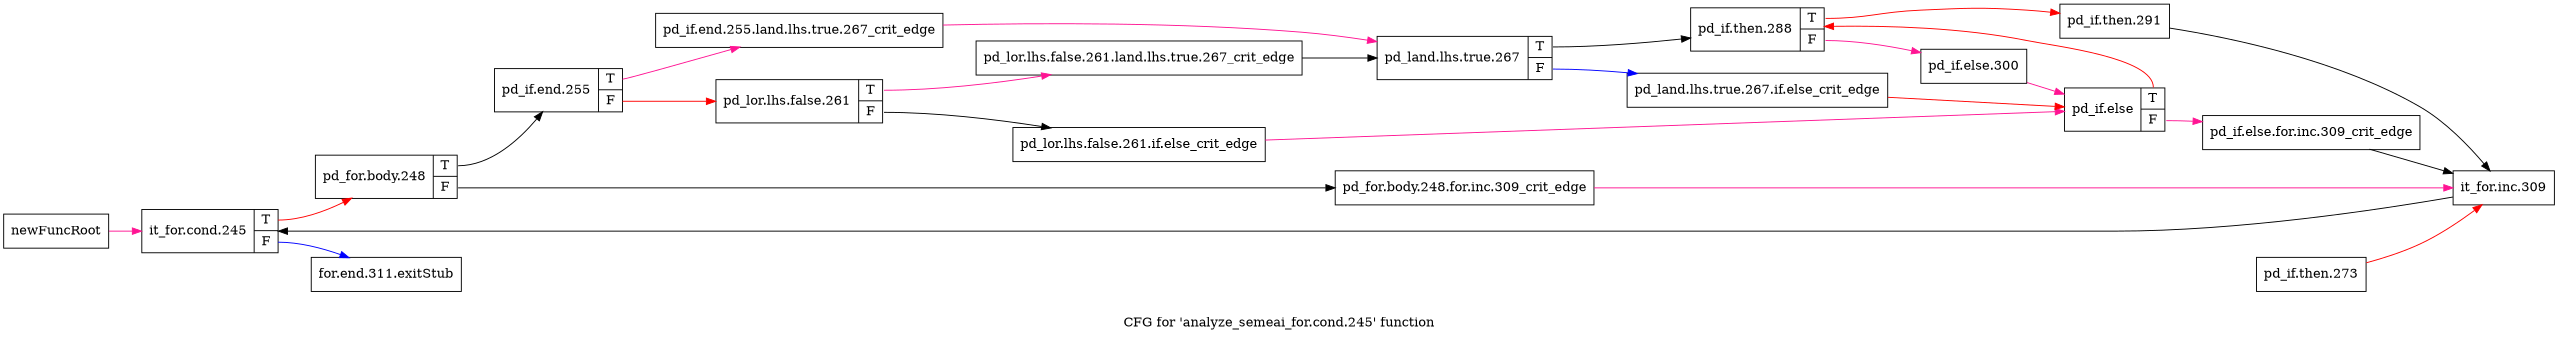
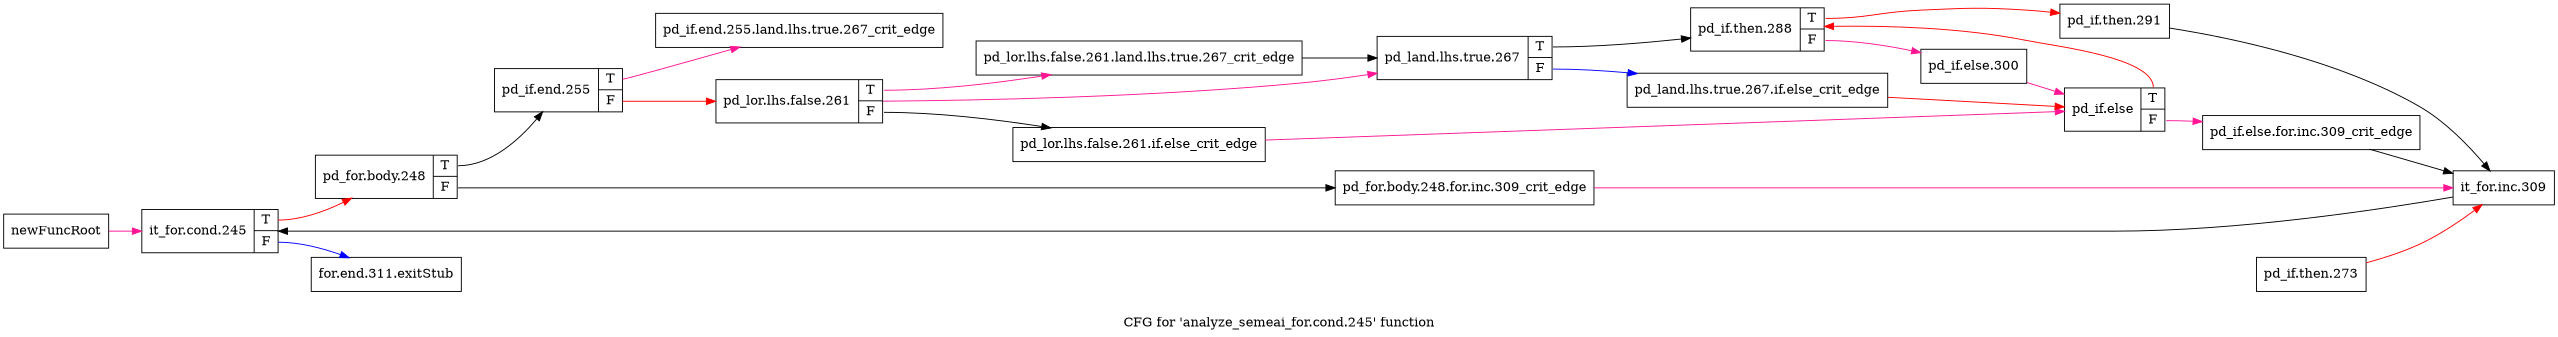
(1156, 25) -> (1126, 95)
